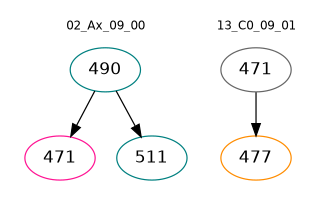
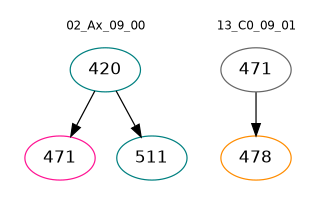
(105, 70) -> (105, 70)
(256, 158) -> (256, 158)
